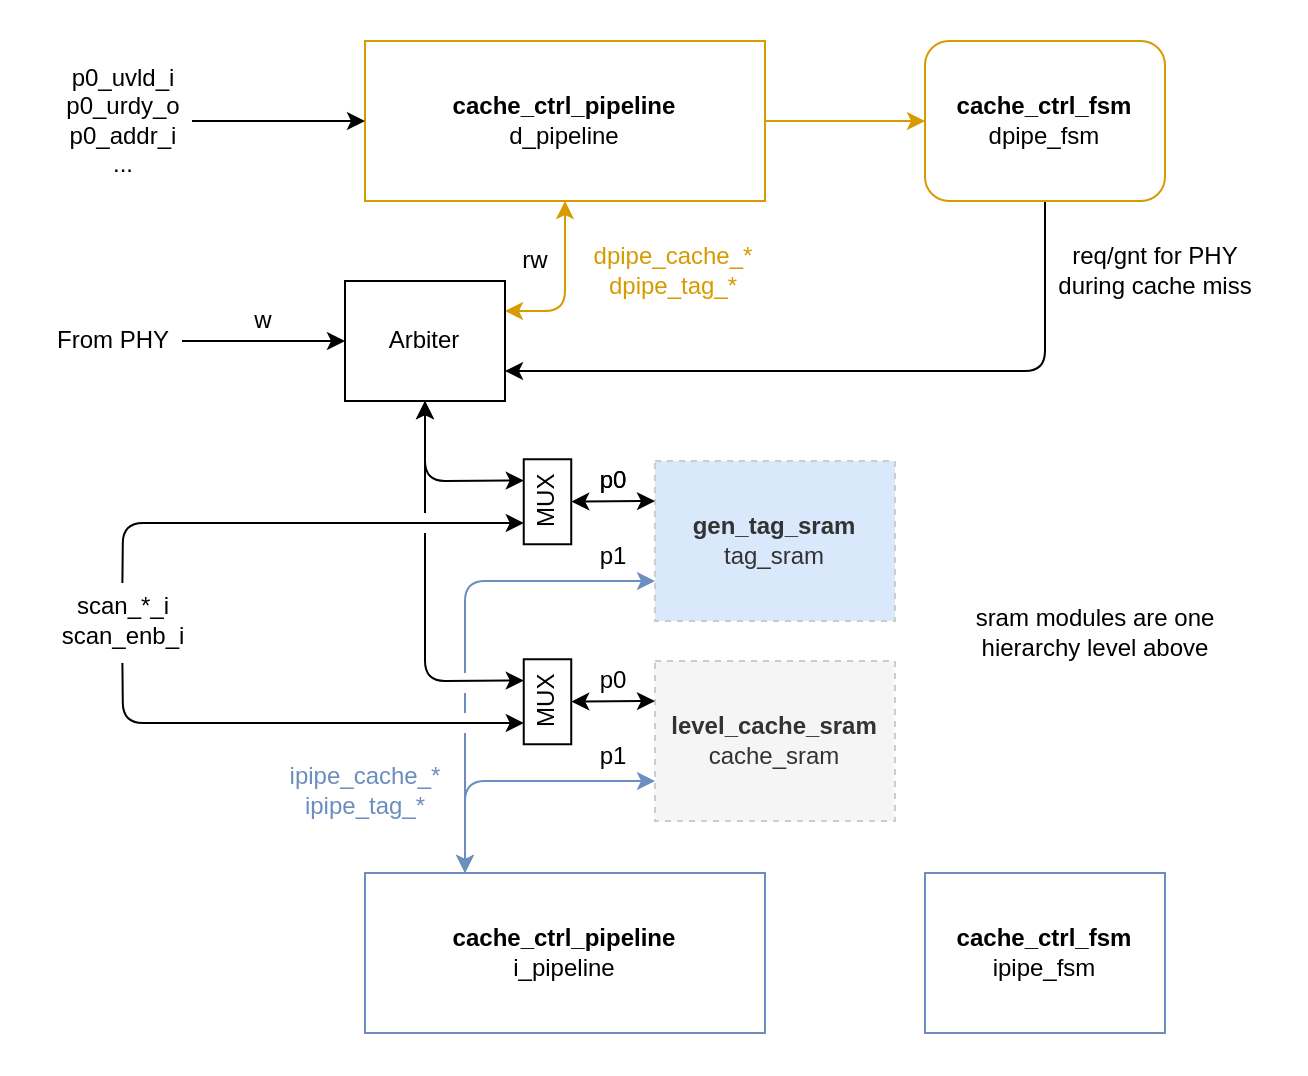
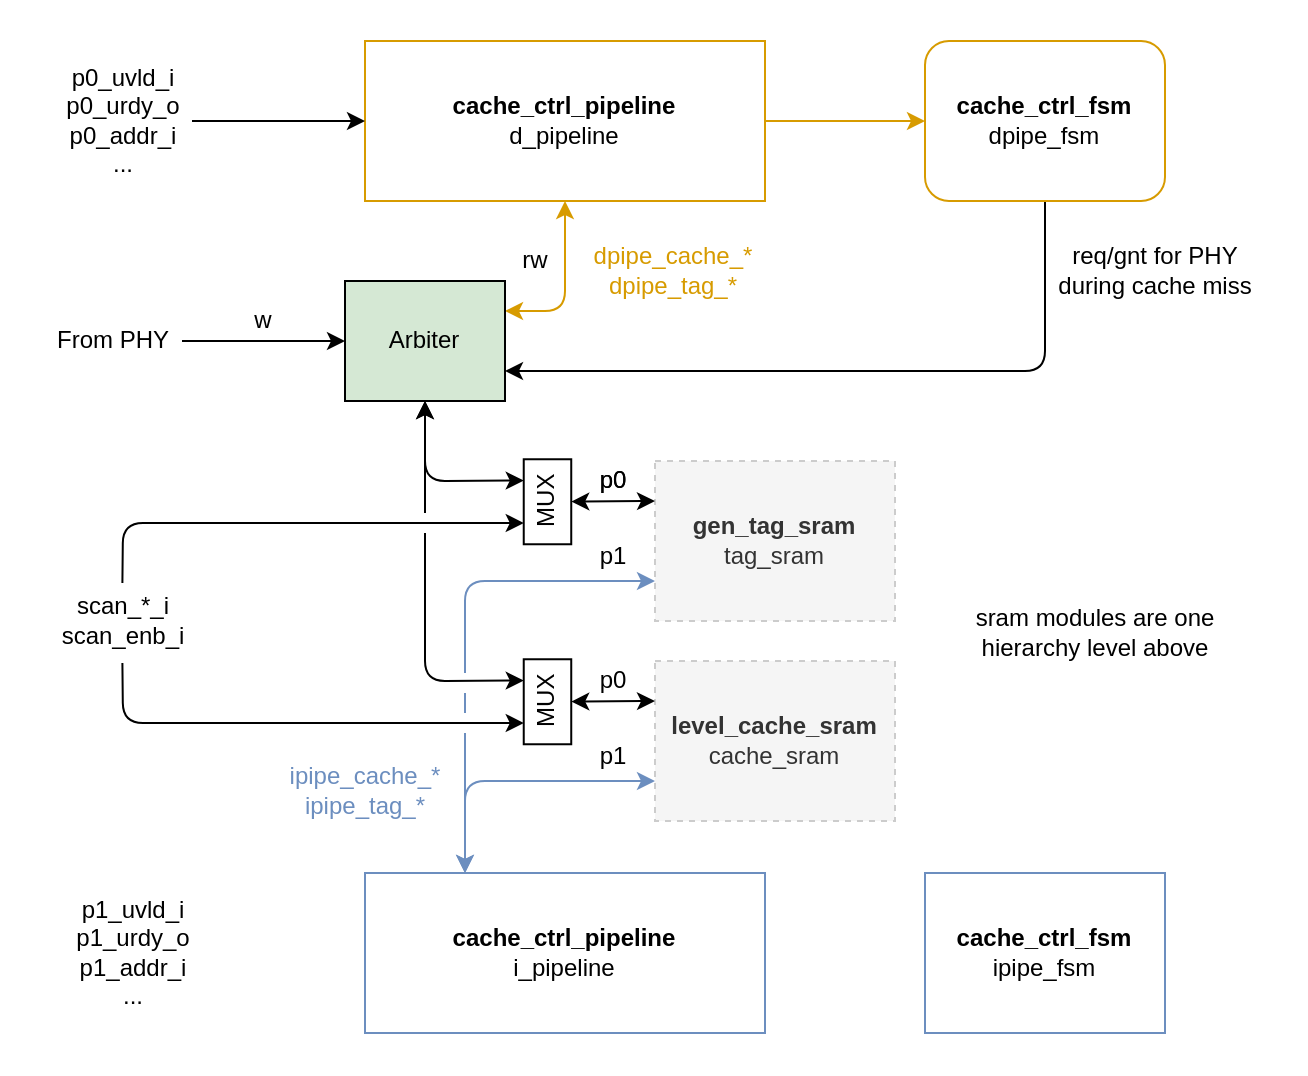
(425, 341) -> (425, 341)
(775, 541) -> (775, 541)
none -> (132, 953)
